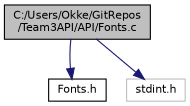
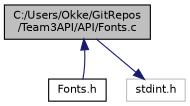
(70, 54) -> (85, 65)
